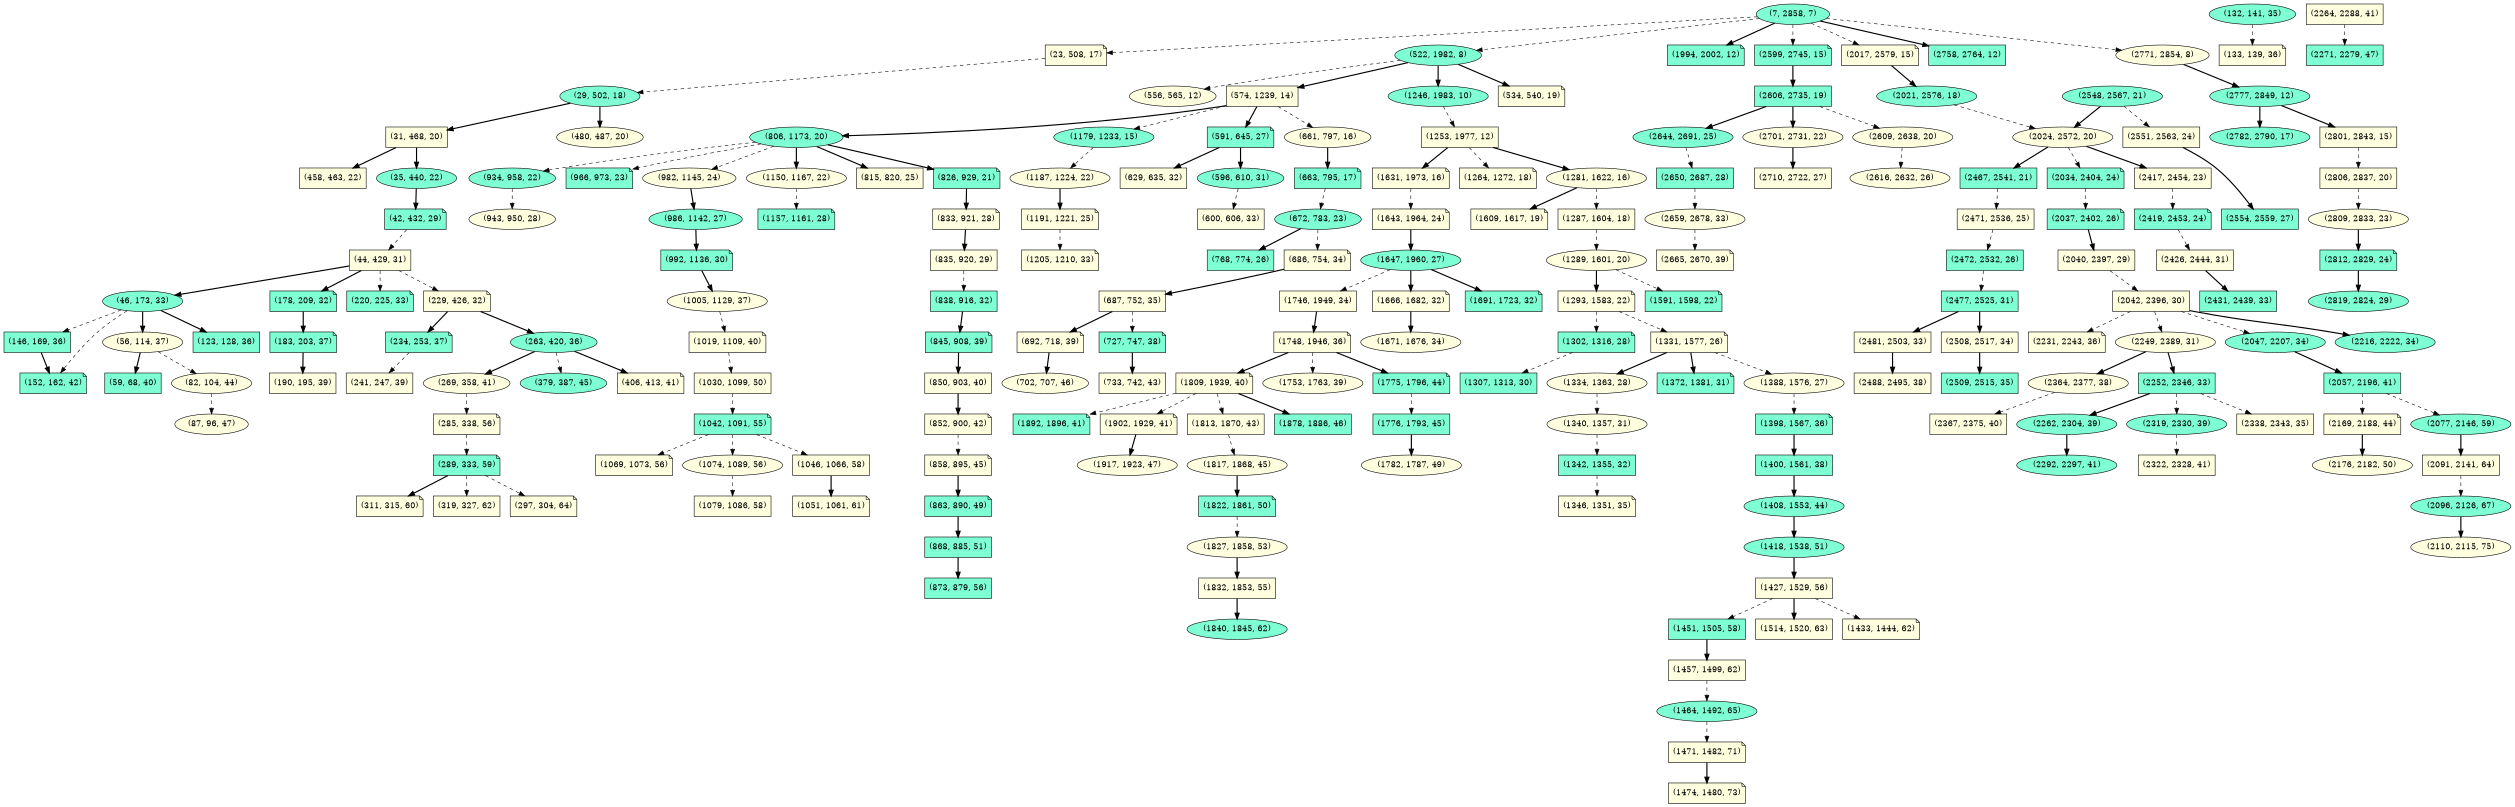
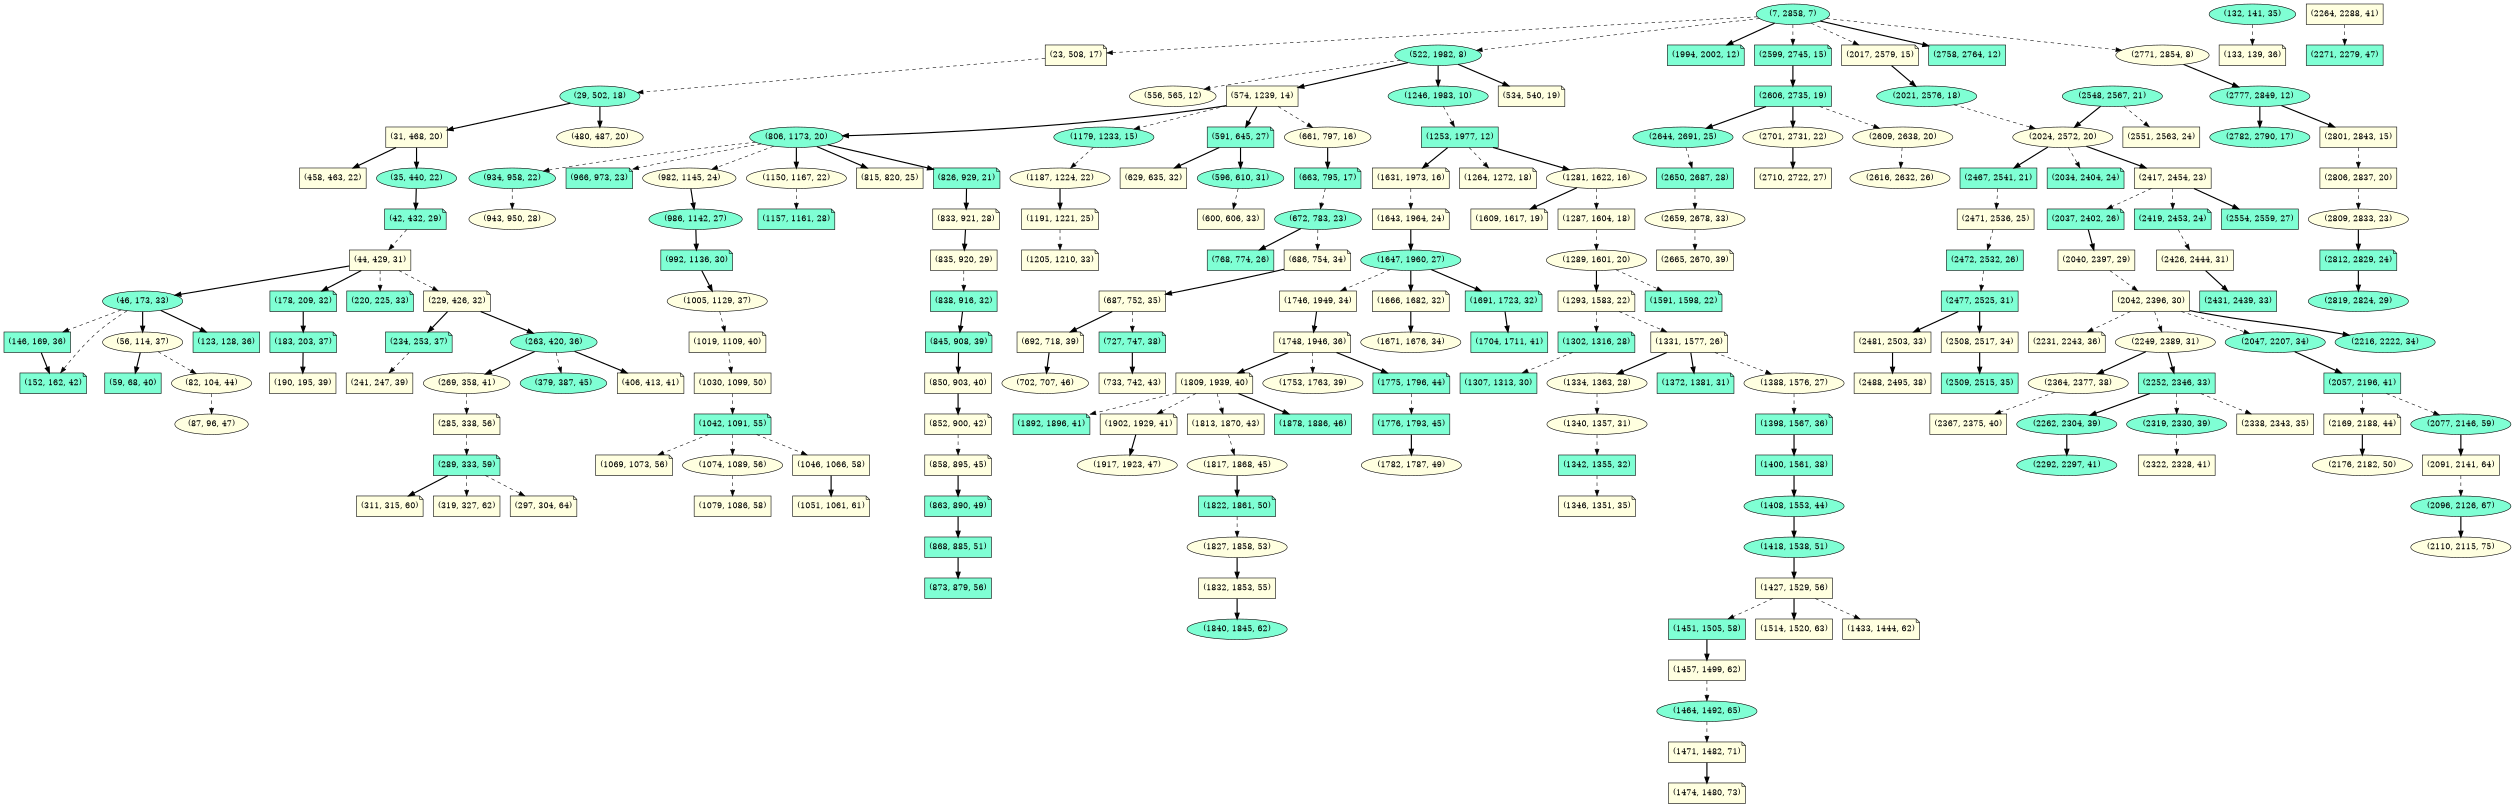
(1460, 137) -> (1460, 137)
(2220, 171) -> (2214, 198)
(2086, 196) -> (2132, 198)
none -> (1509, 342)
